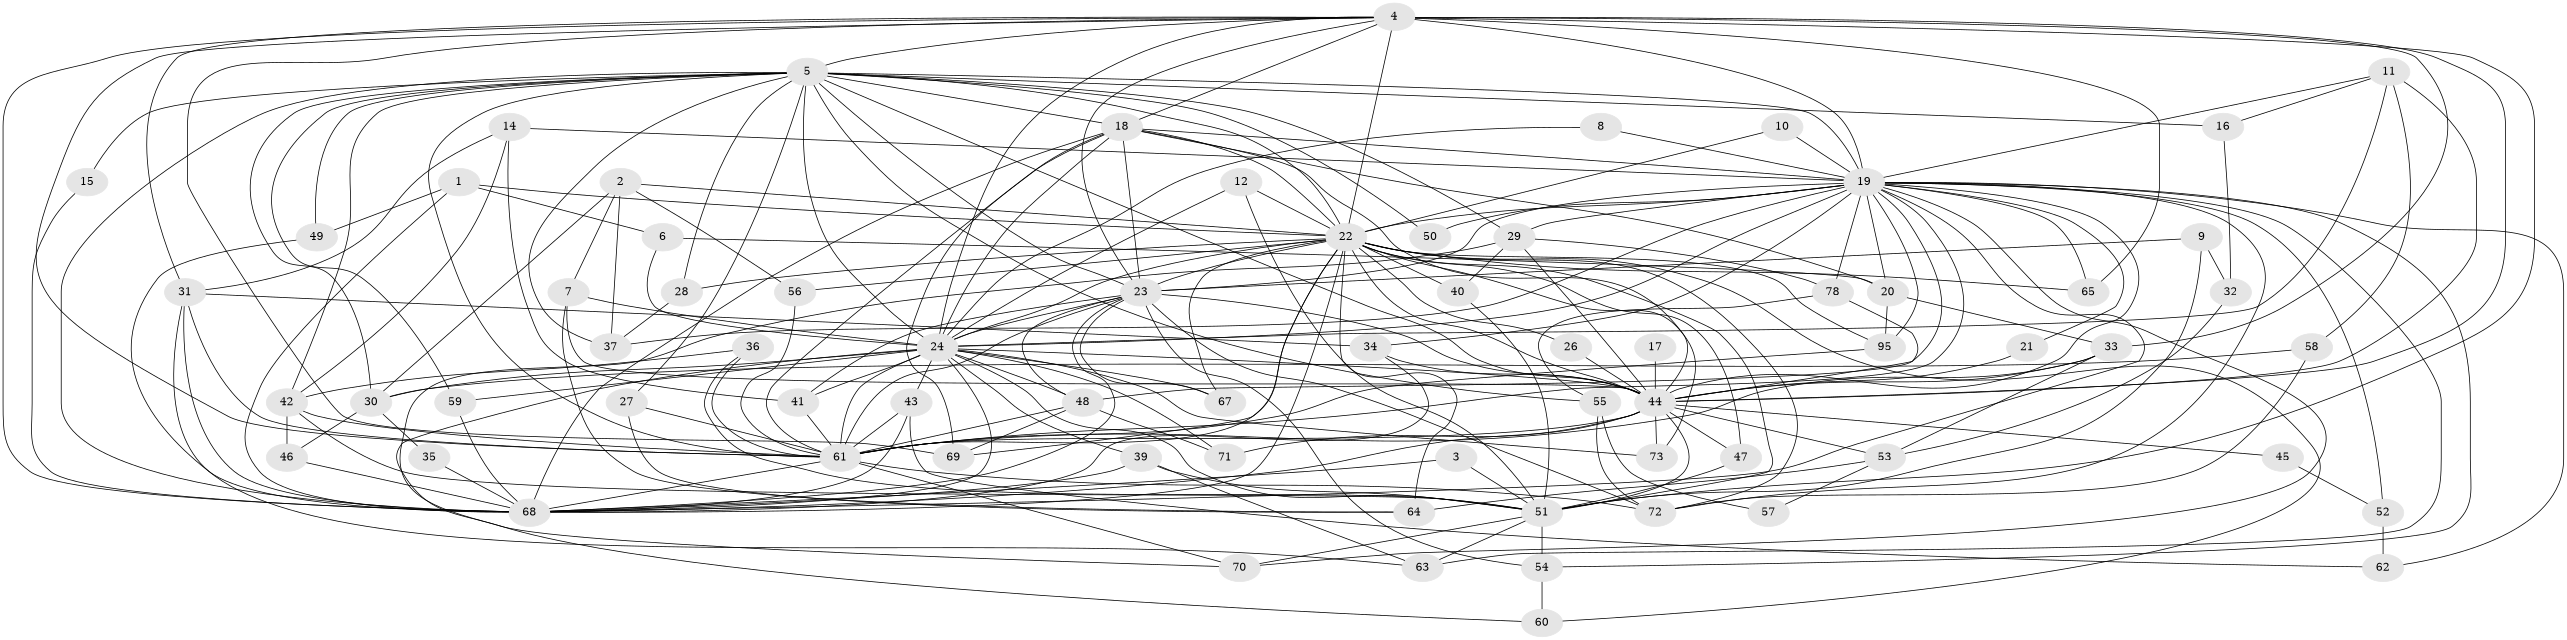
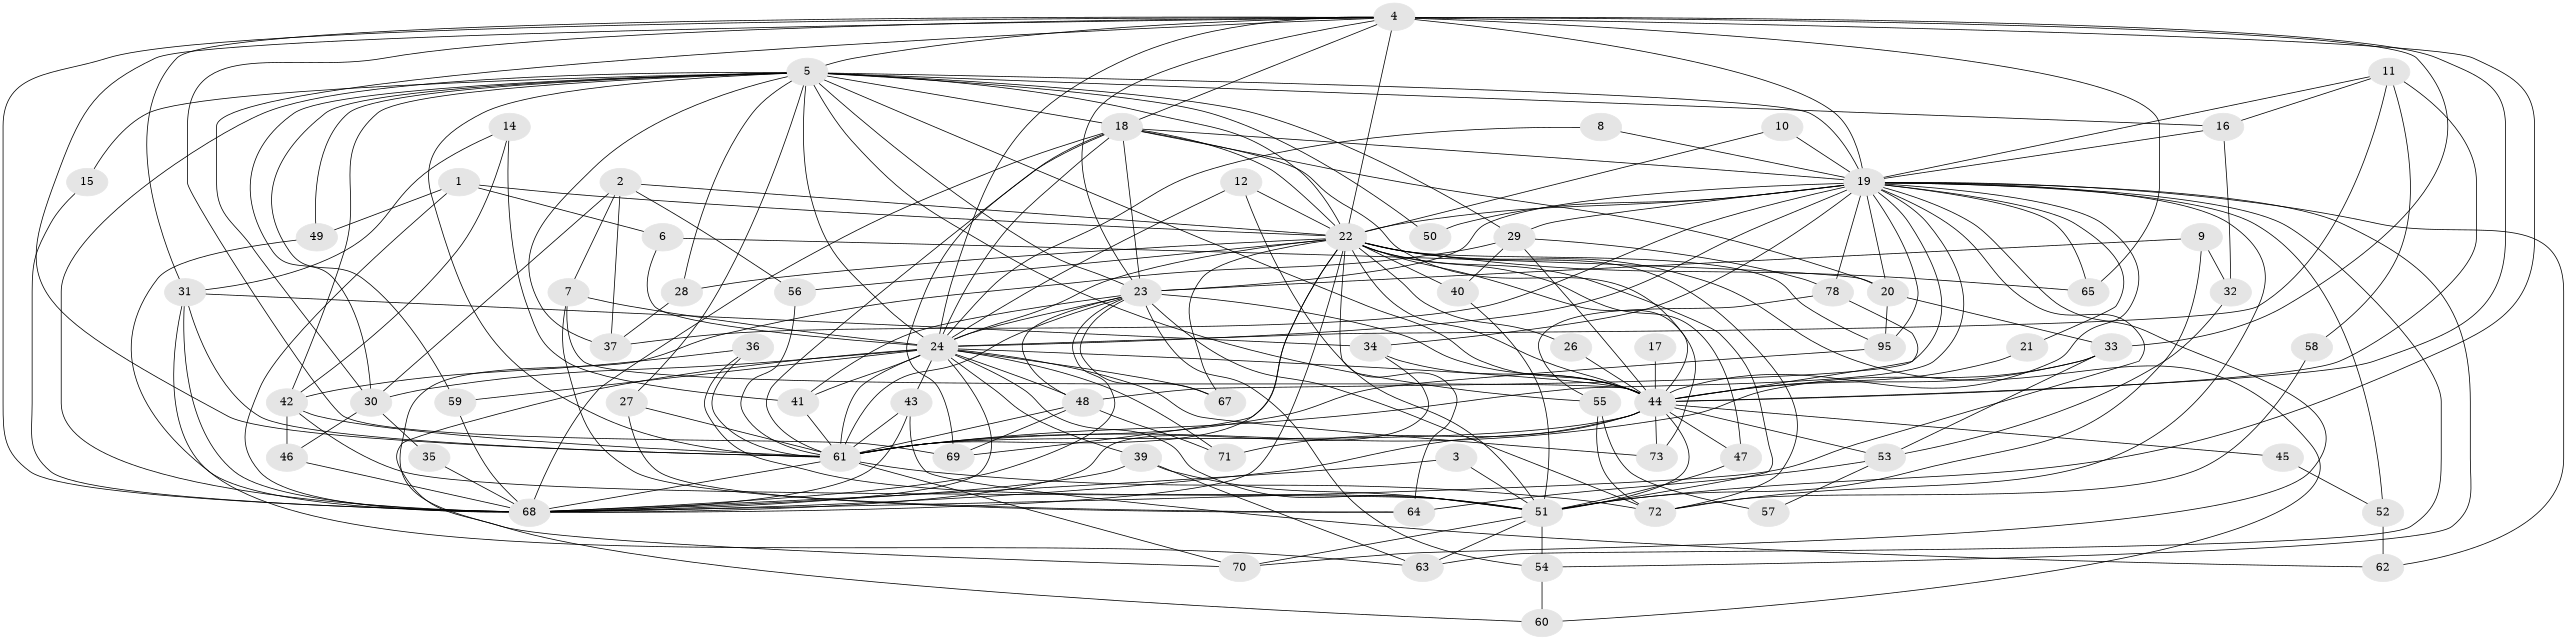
(1187, 155) -> (2044, 155)
(1241, 260) -> none
(1197, 364) -> (635, 60)
